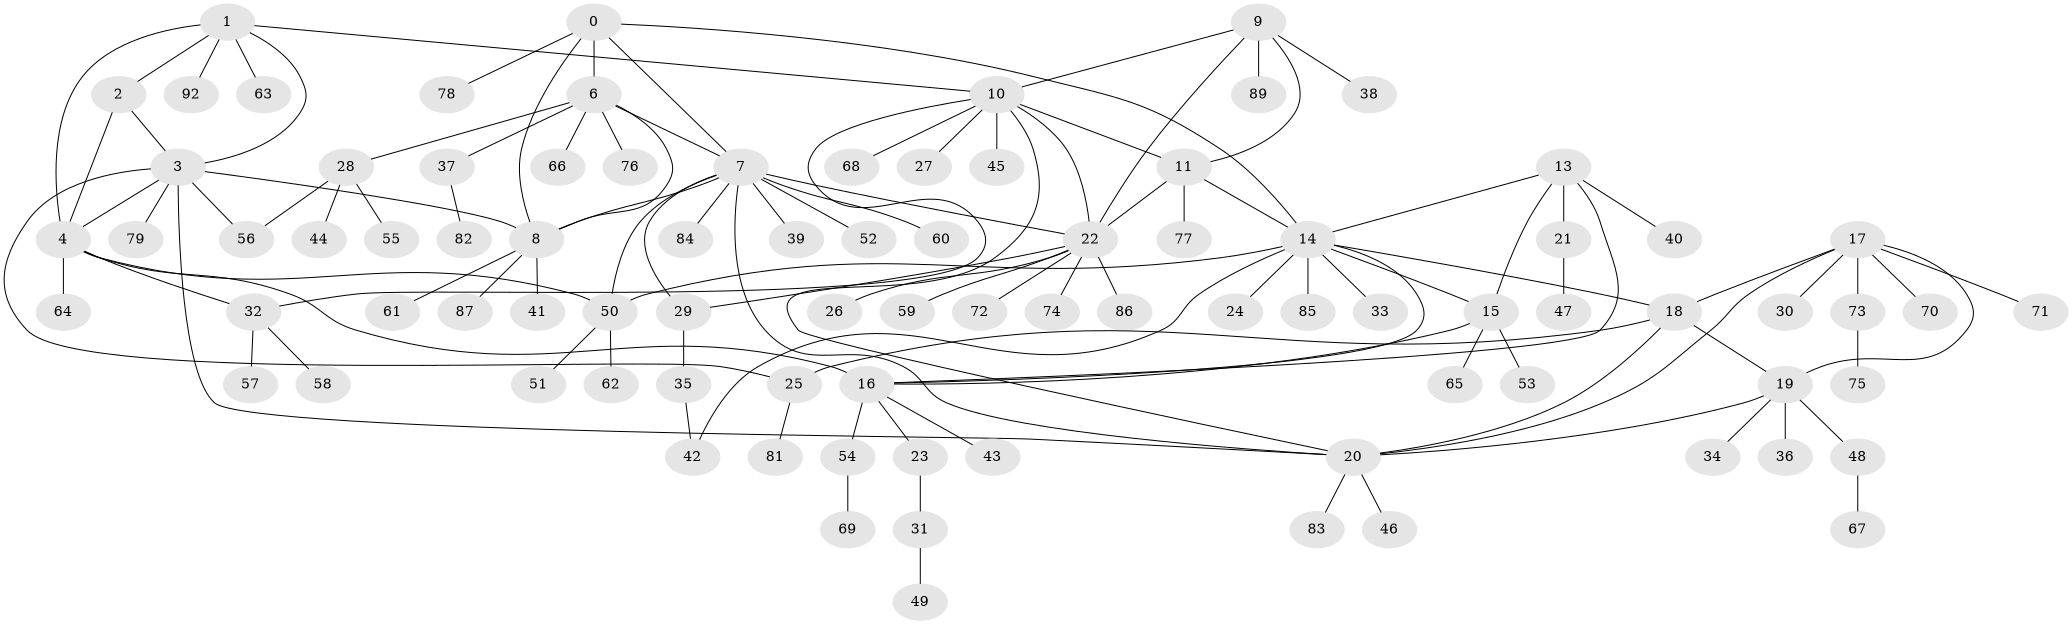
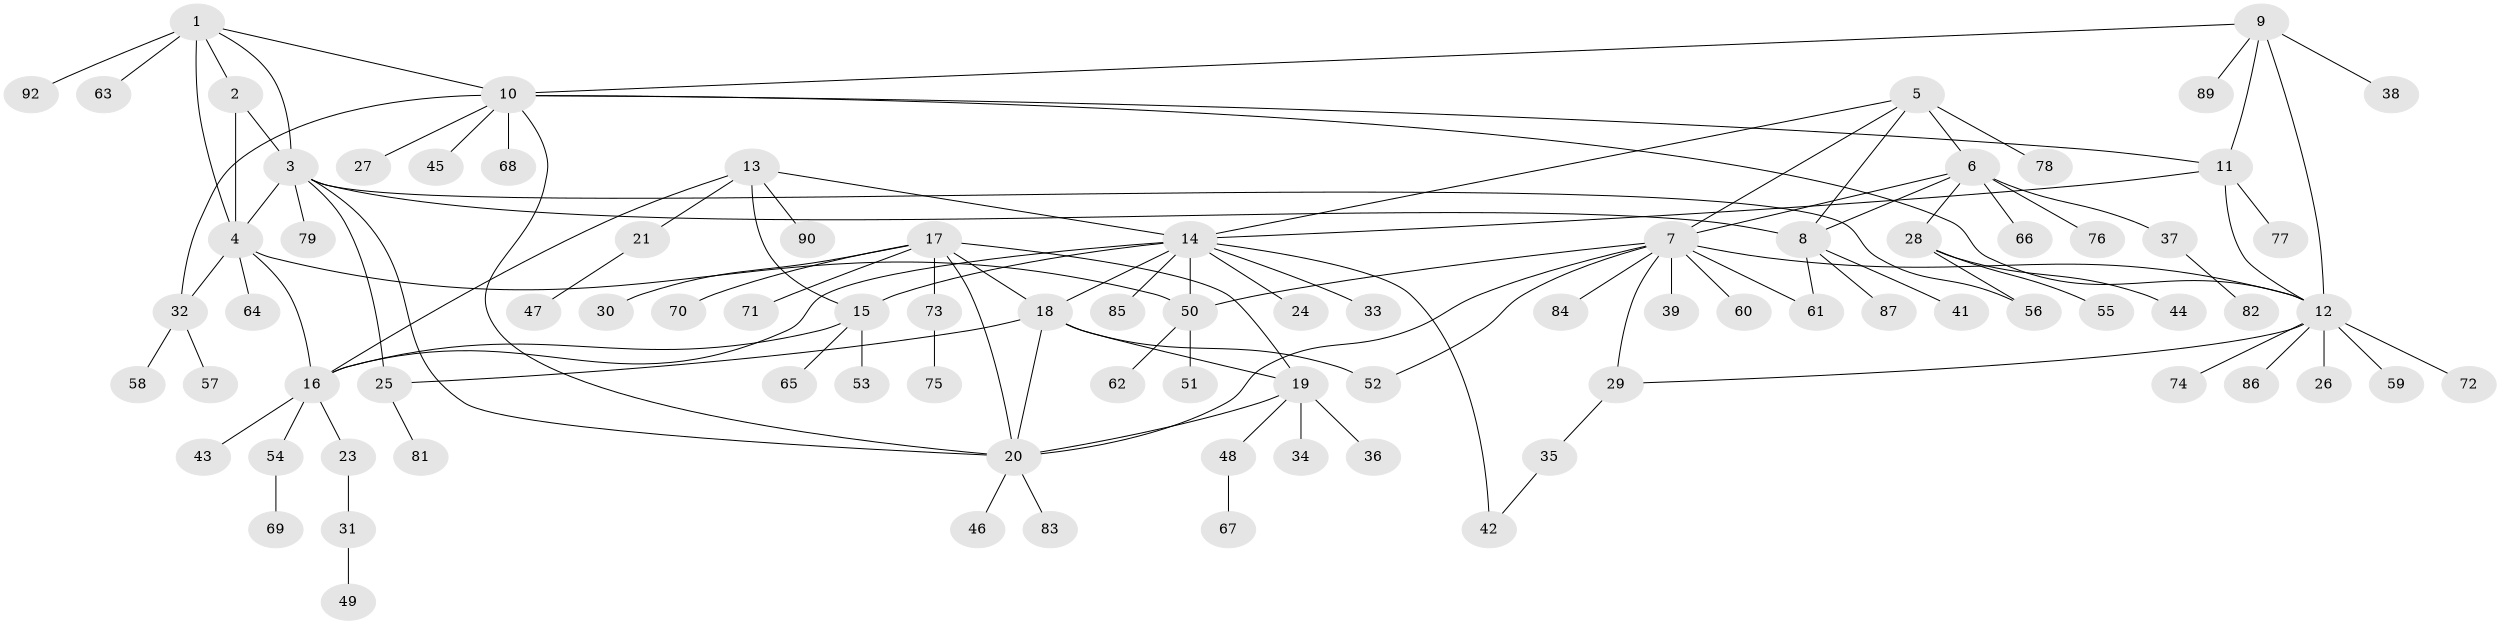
(594, 22) -> (1917, 95)
(639, 203) -> (1744, 276)
(1091, 240) -> (2324, 312)
(1675, 240) -> (808, 240)
none -> (1209, 348)
